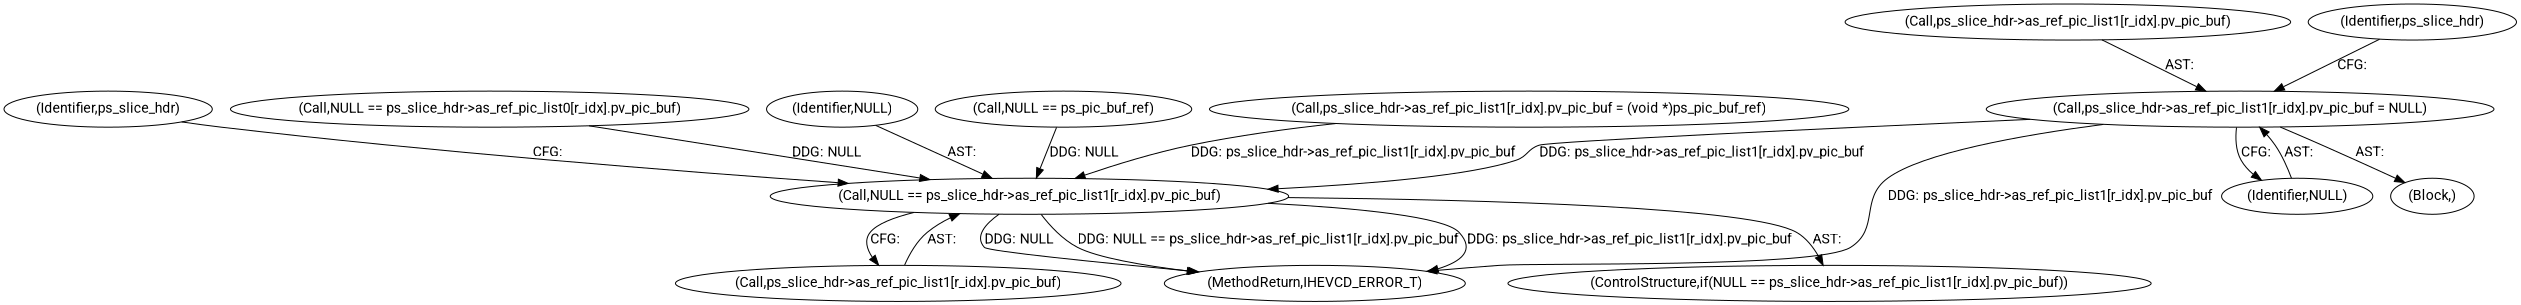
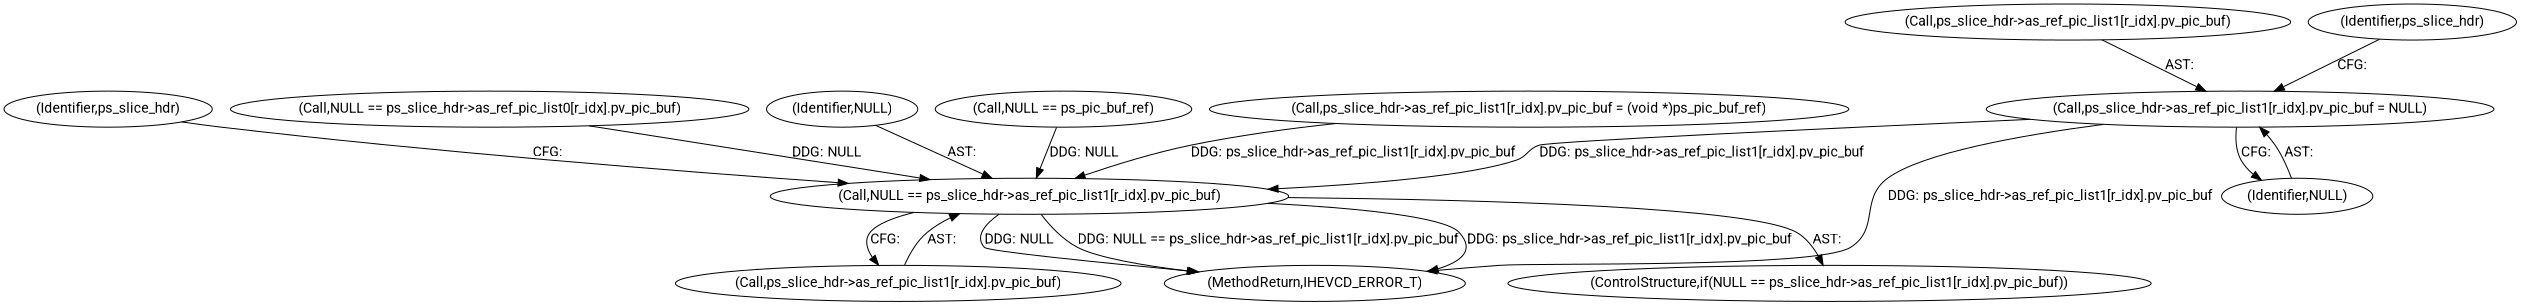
(2432, 196) -> none
